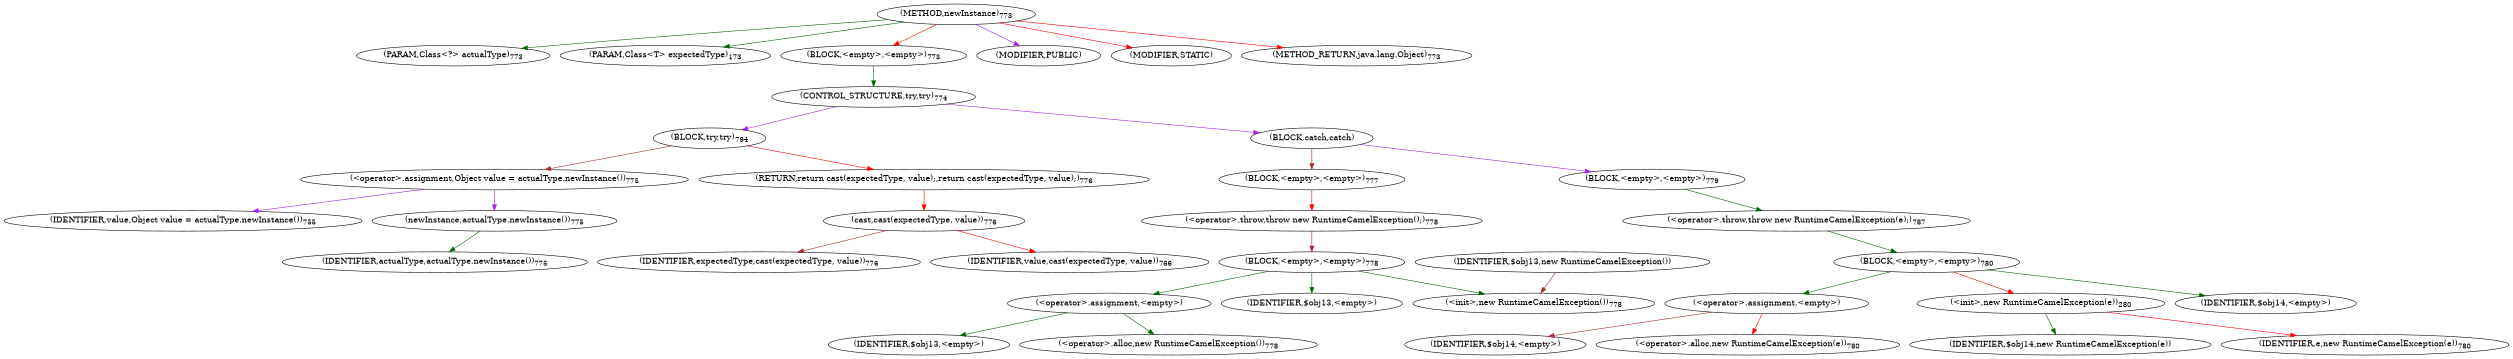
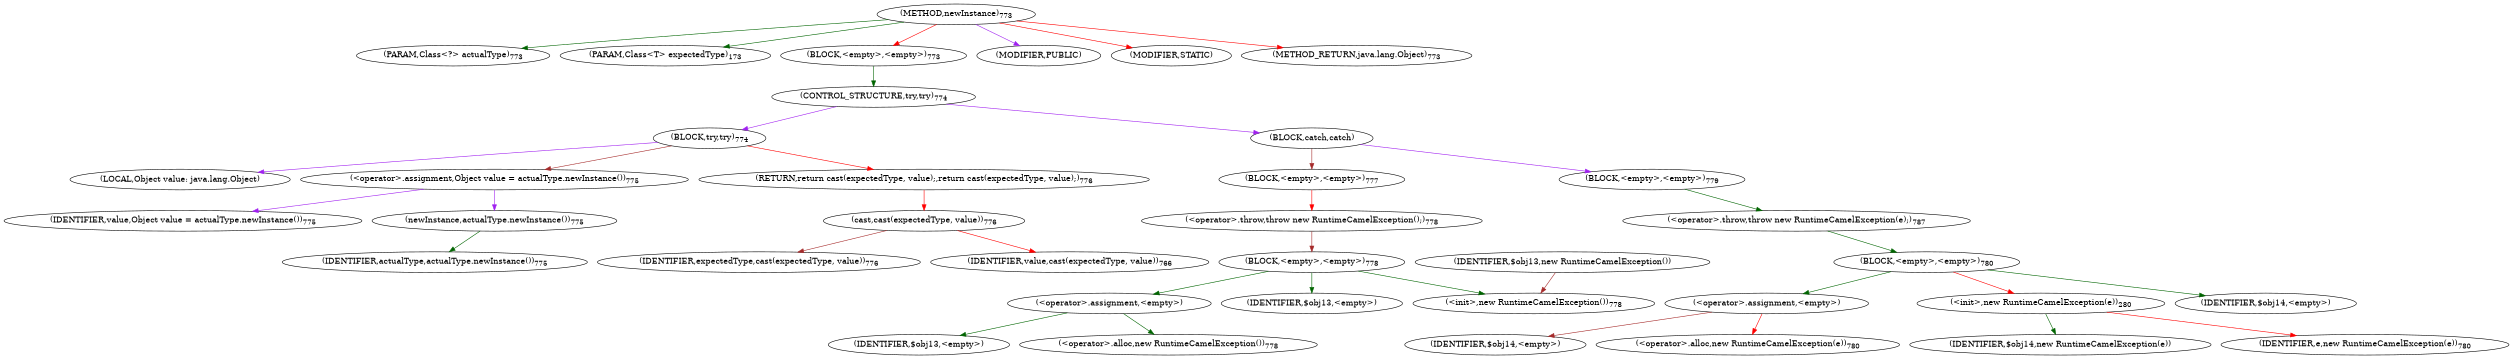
(742, 137) -> (742, 137)
none -> (180, 180)
(309, 220) -> (309, 220)
